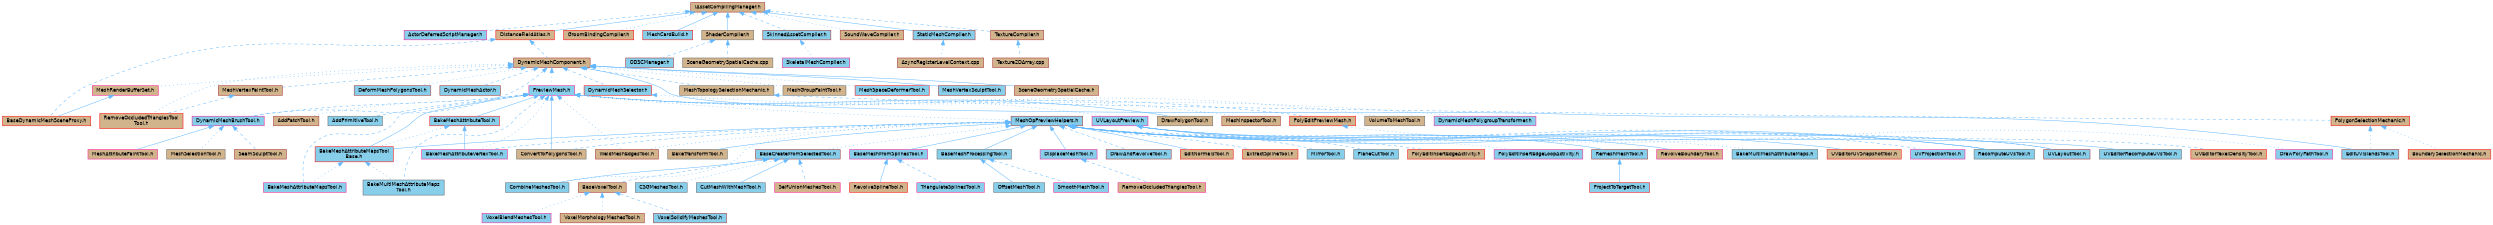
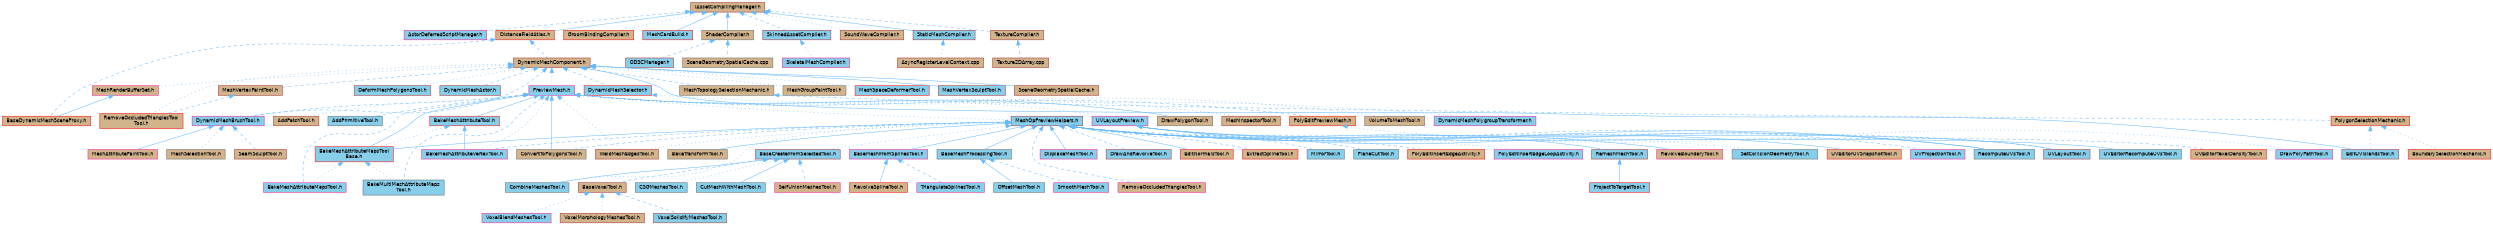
(1775, 154) -> (1775, 154)
(1118, 172) -> (1069, 170)
